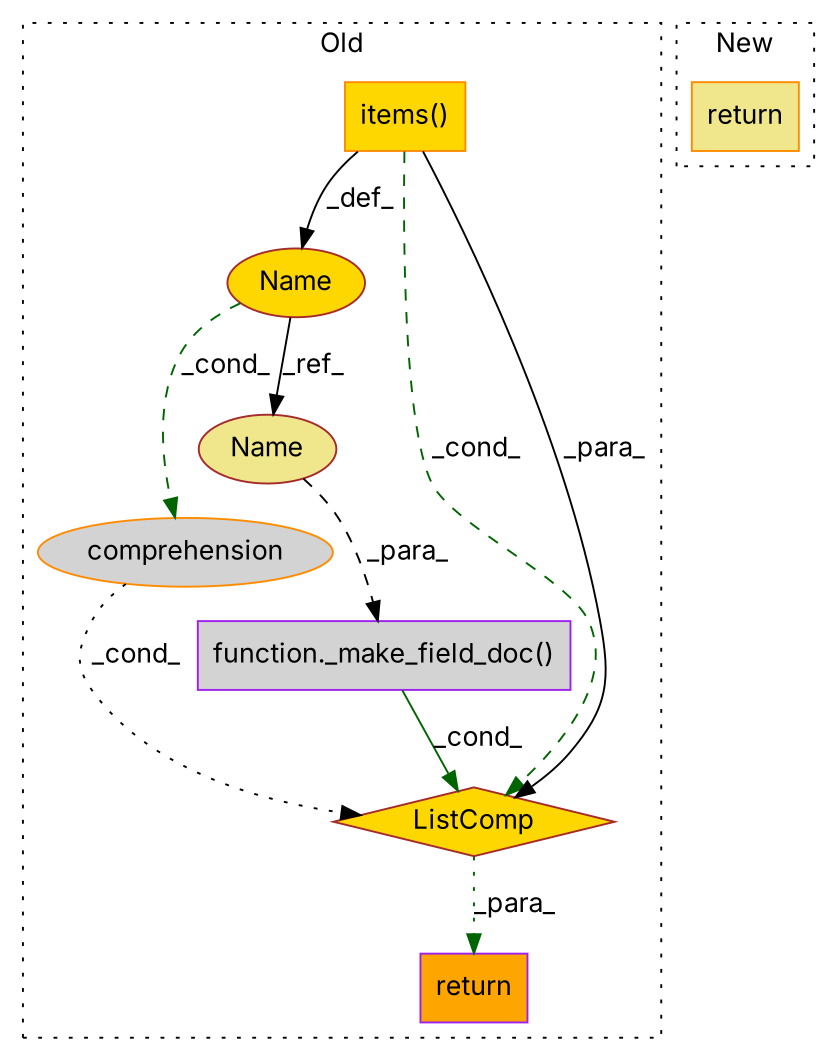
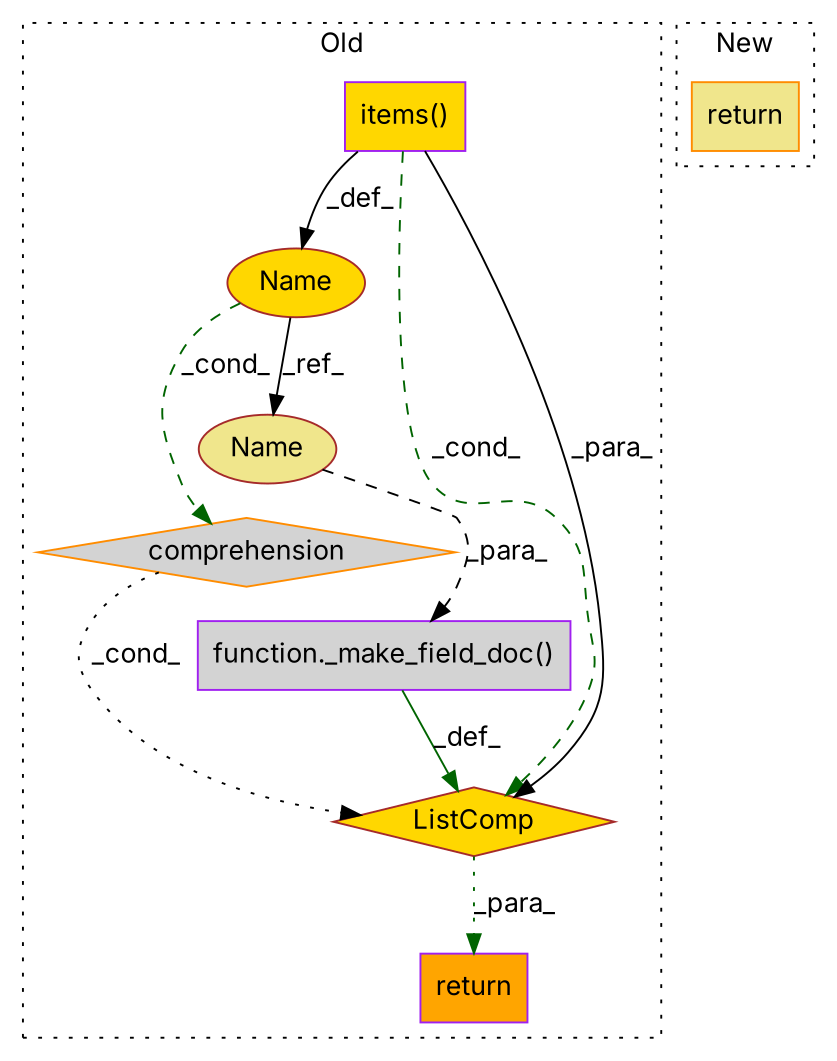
(405, 117) -> (405, 117)
(185, 552) -> (247, 552)
(479, 739) -> (468, 739)
